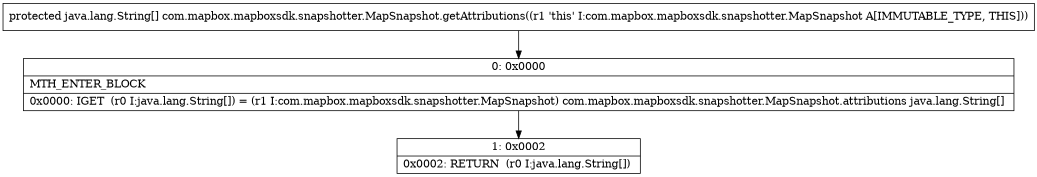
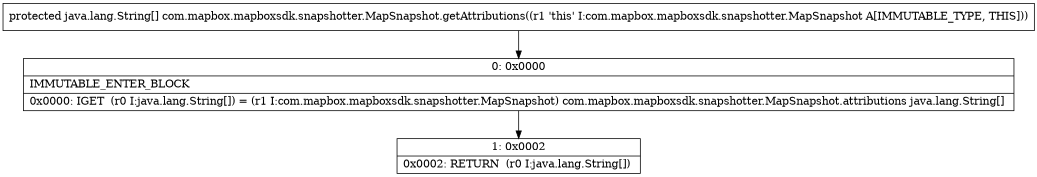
(88, 84) -> (110, 84)
